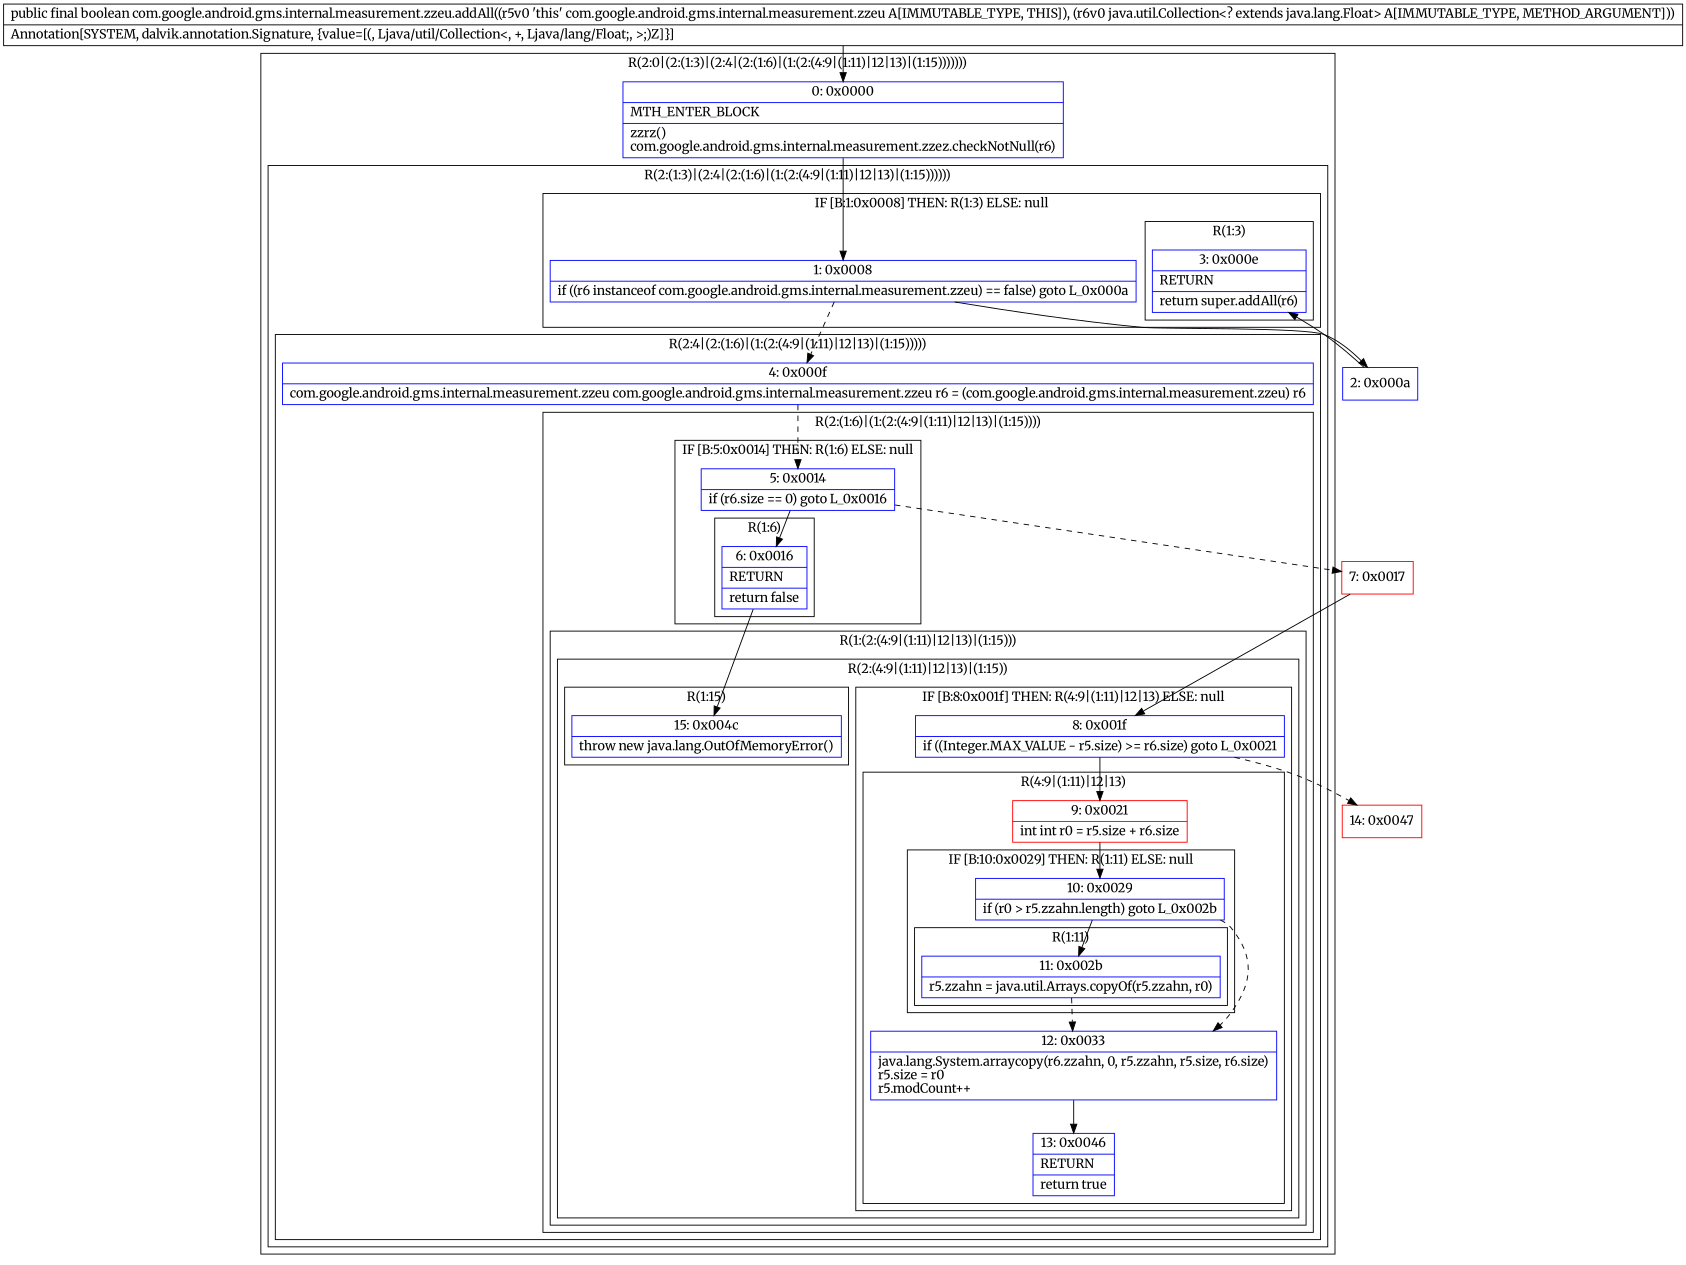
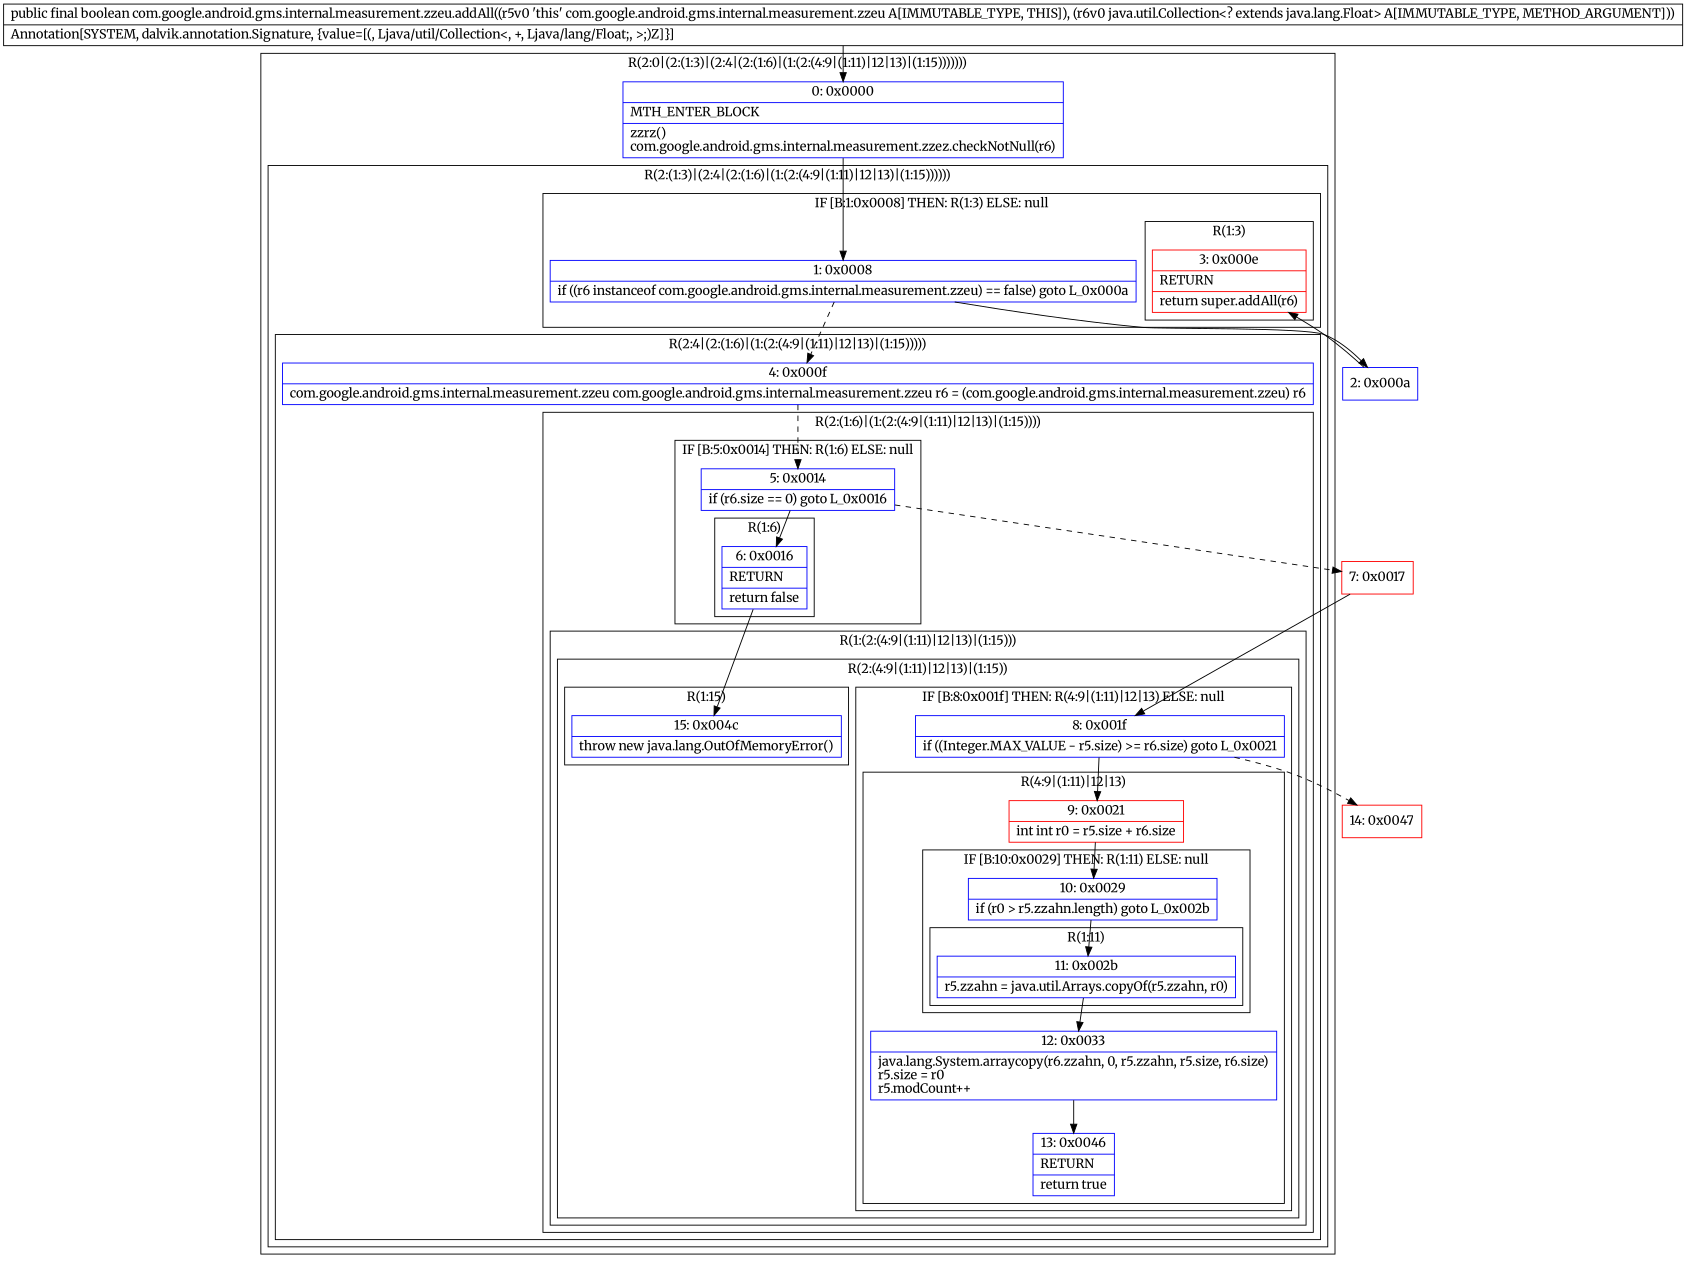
(1229, 281) -> (1229, 281)
(1248, 972) -> none
(1072, 1010) -> (1082, 1010)
